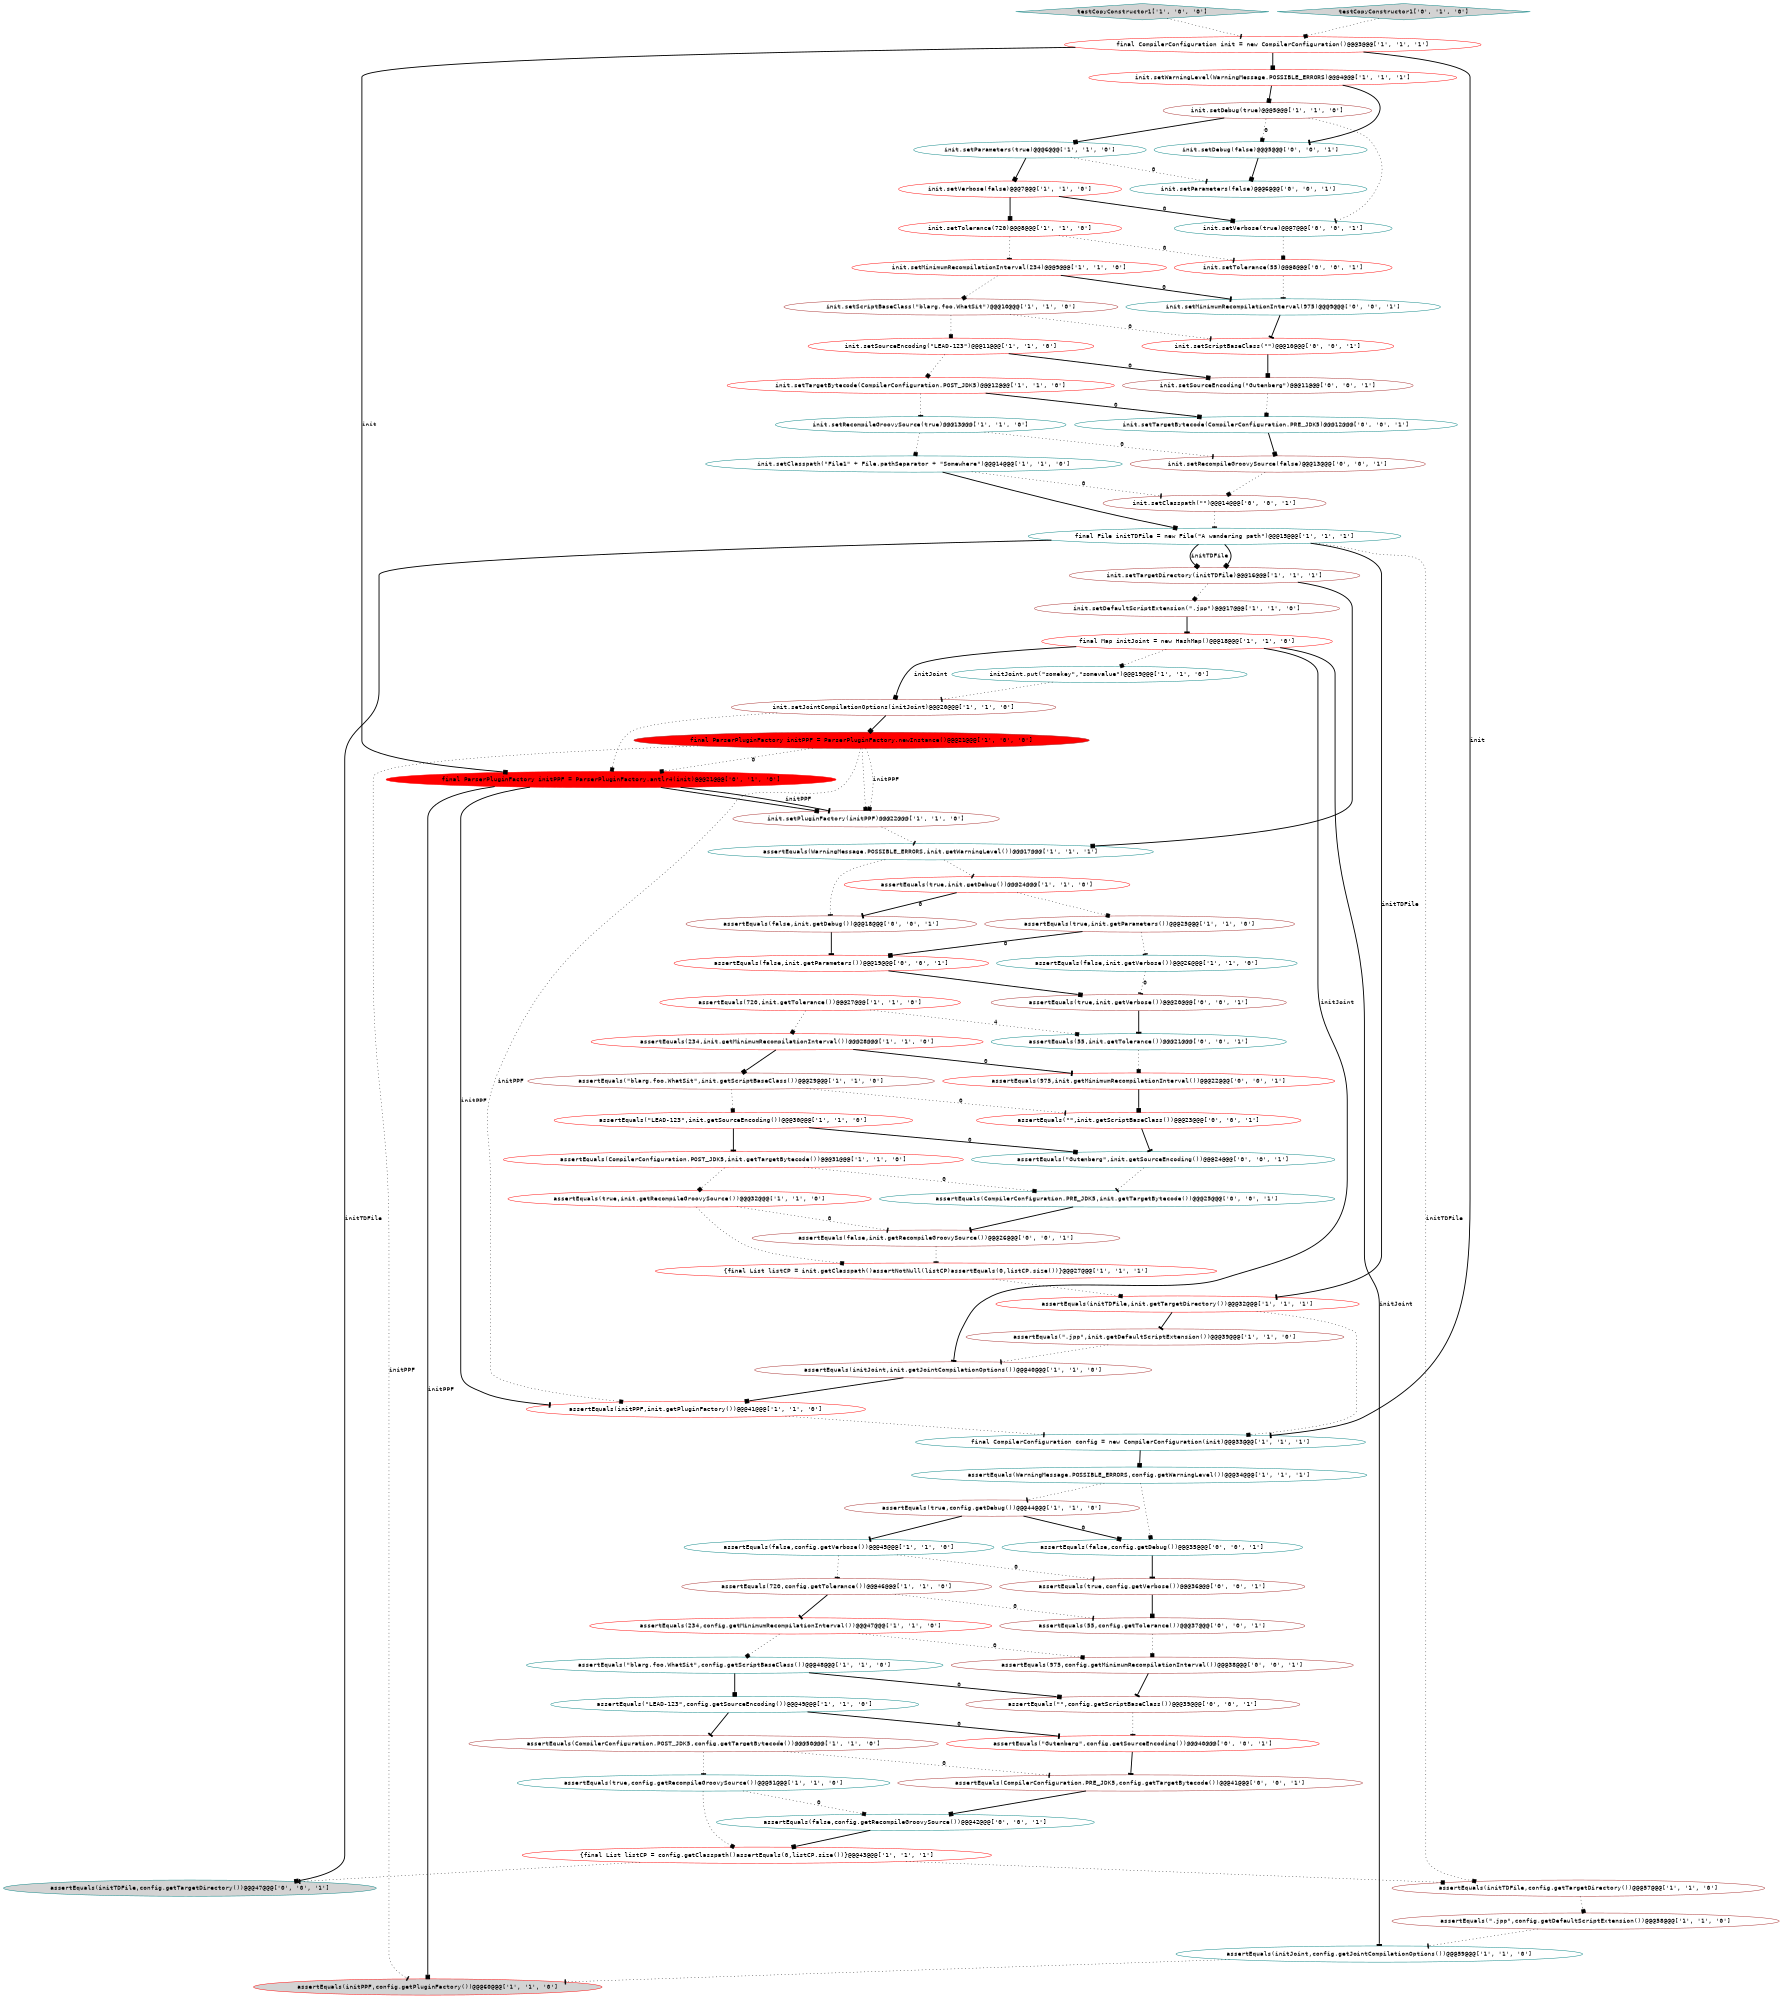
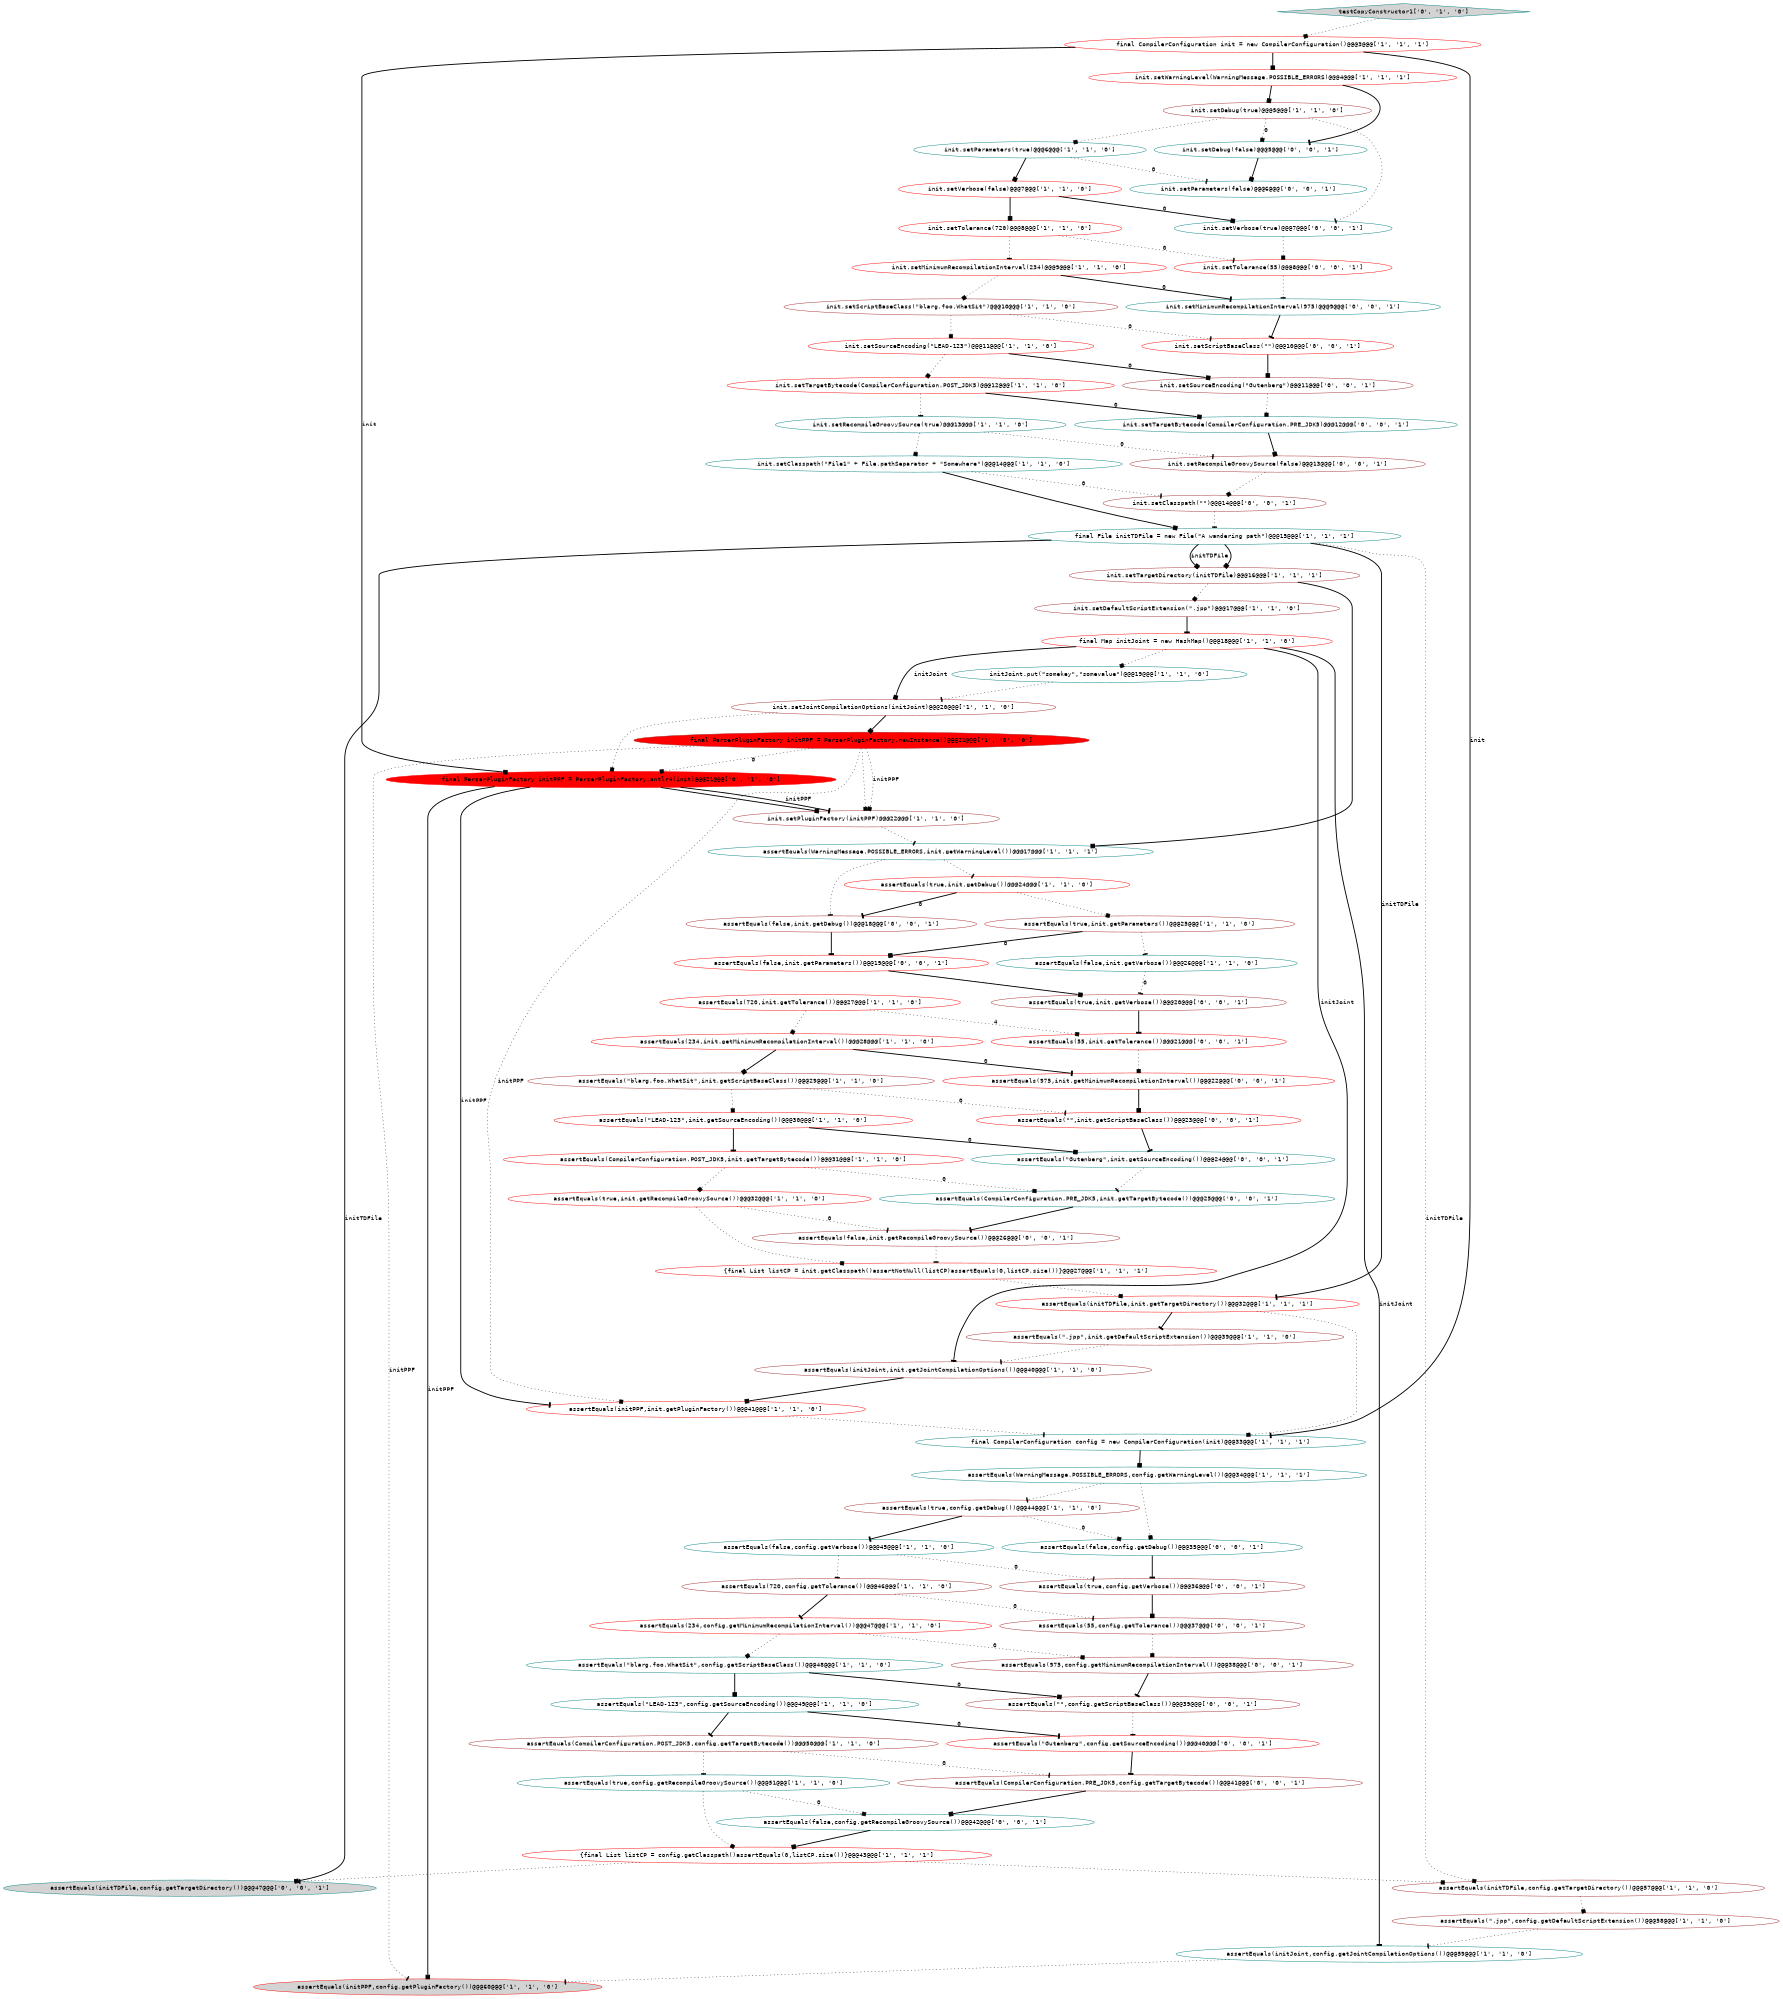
(1142, 12) -> none
(1151, 130) -> (1151, 130)
(1139, 1042) -> (1139, 1042)
(1070, 1527) -> (1070, 1527)
